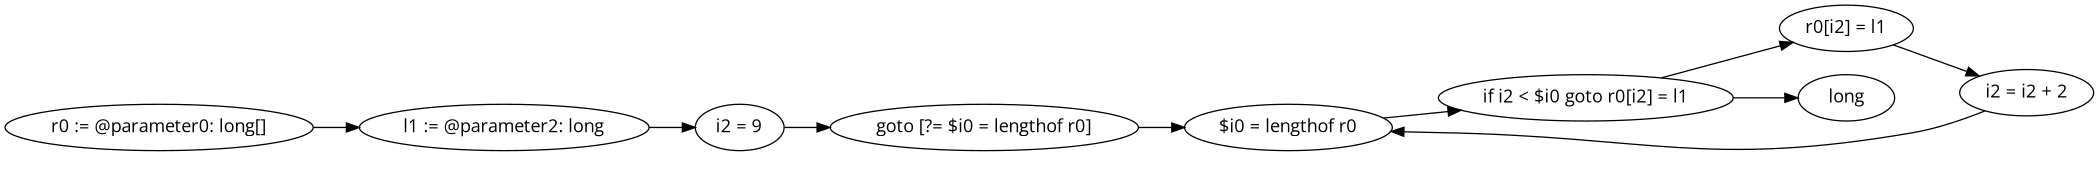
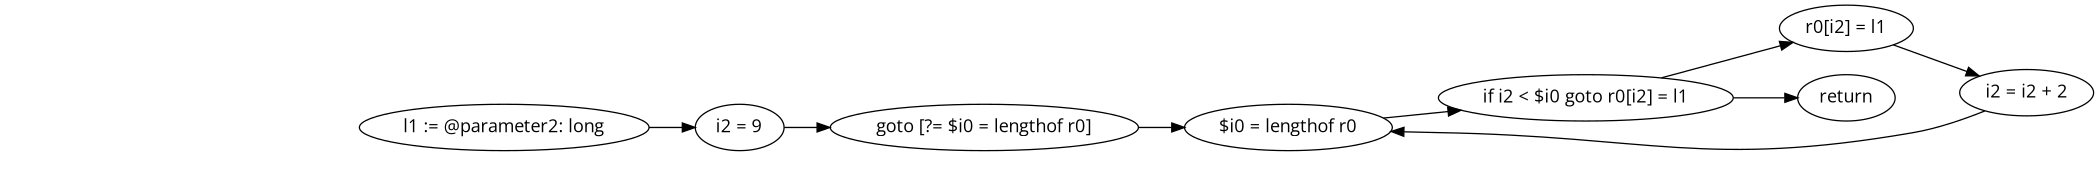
(1846, 98) -> (1846, 98)
(159, 127) -> none
